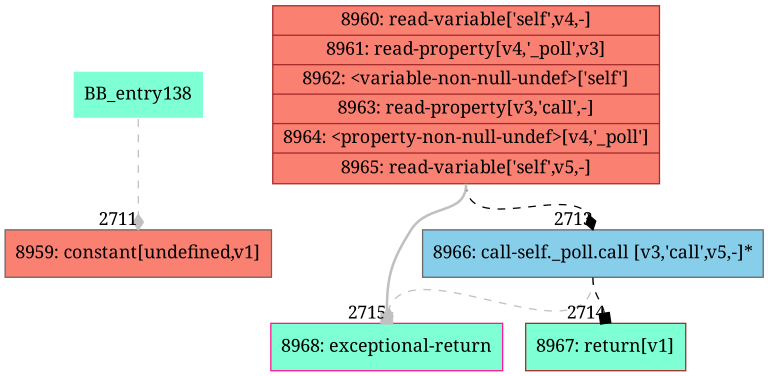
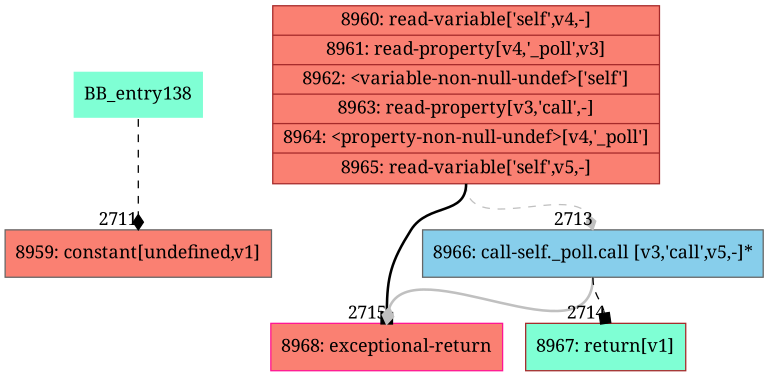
(138, 167) -> (138, 167)
(522, 208) -> (522, 208)
(409, 234) -> (409, 234)
(497, 302) -> (497, 302)
(387, 347) -> (387, 347)
